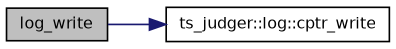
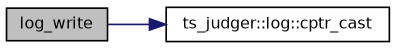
(278, 24) -> (278, 24)
